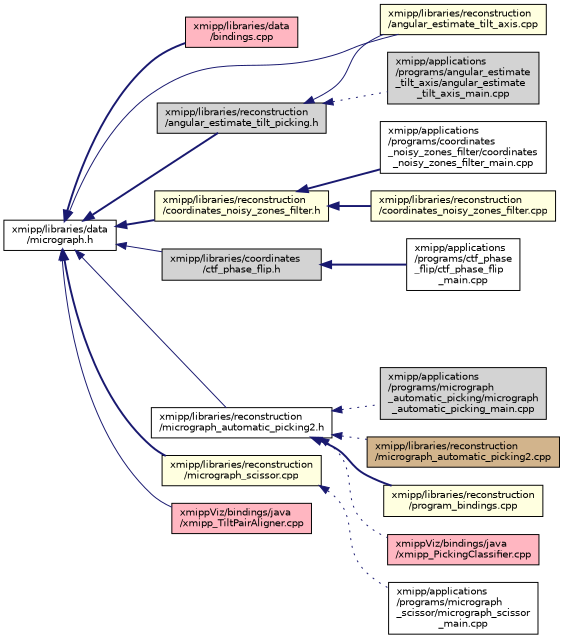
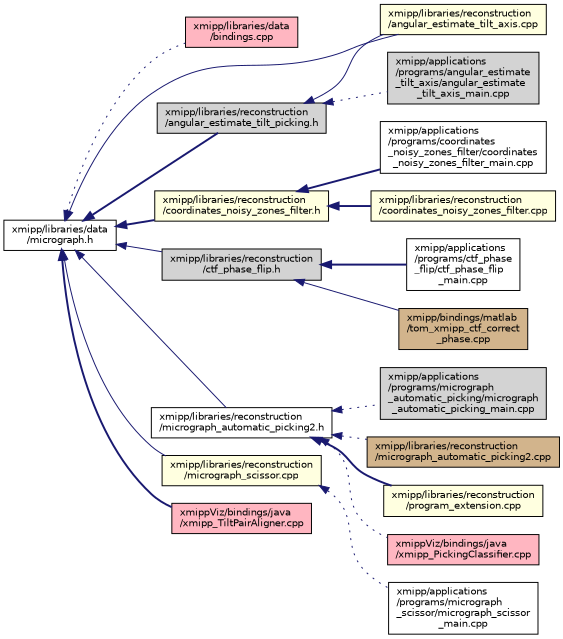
(109, 113) -> (109, 113)
(242, 265) -> (242, 265)
none -> (463, 329)
(97, 368) -> (97, 368)
(91, 397) -> (91, 397)
(463, 501) -> (463, 501)
